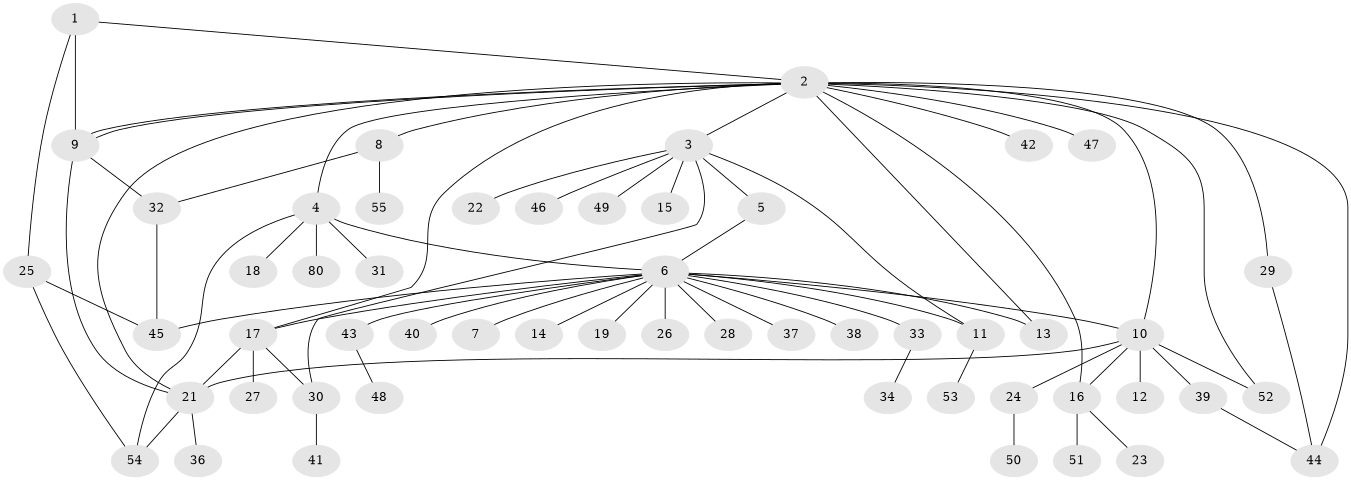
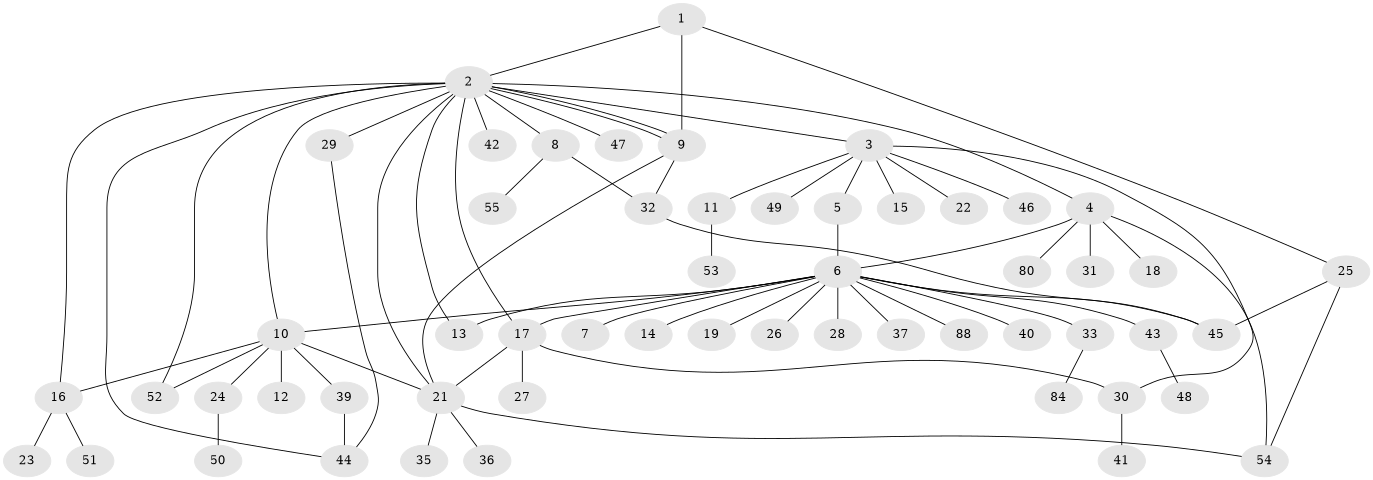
(841, 294) -> none
(854, 335) -> (964, 335)
(888, 398) -> (1059, 398)
none -> (424, 461)
